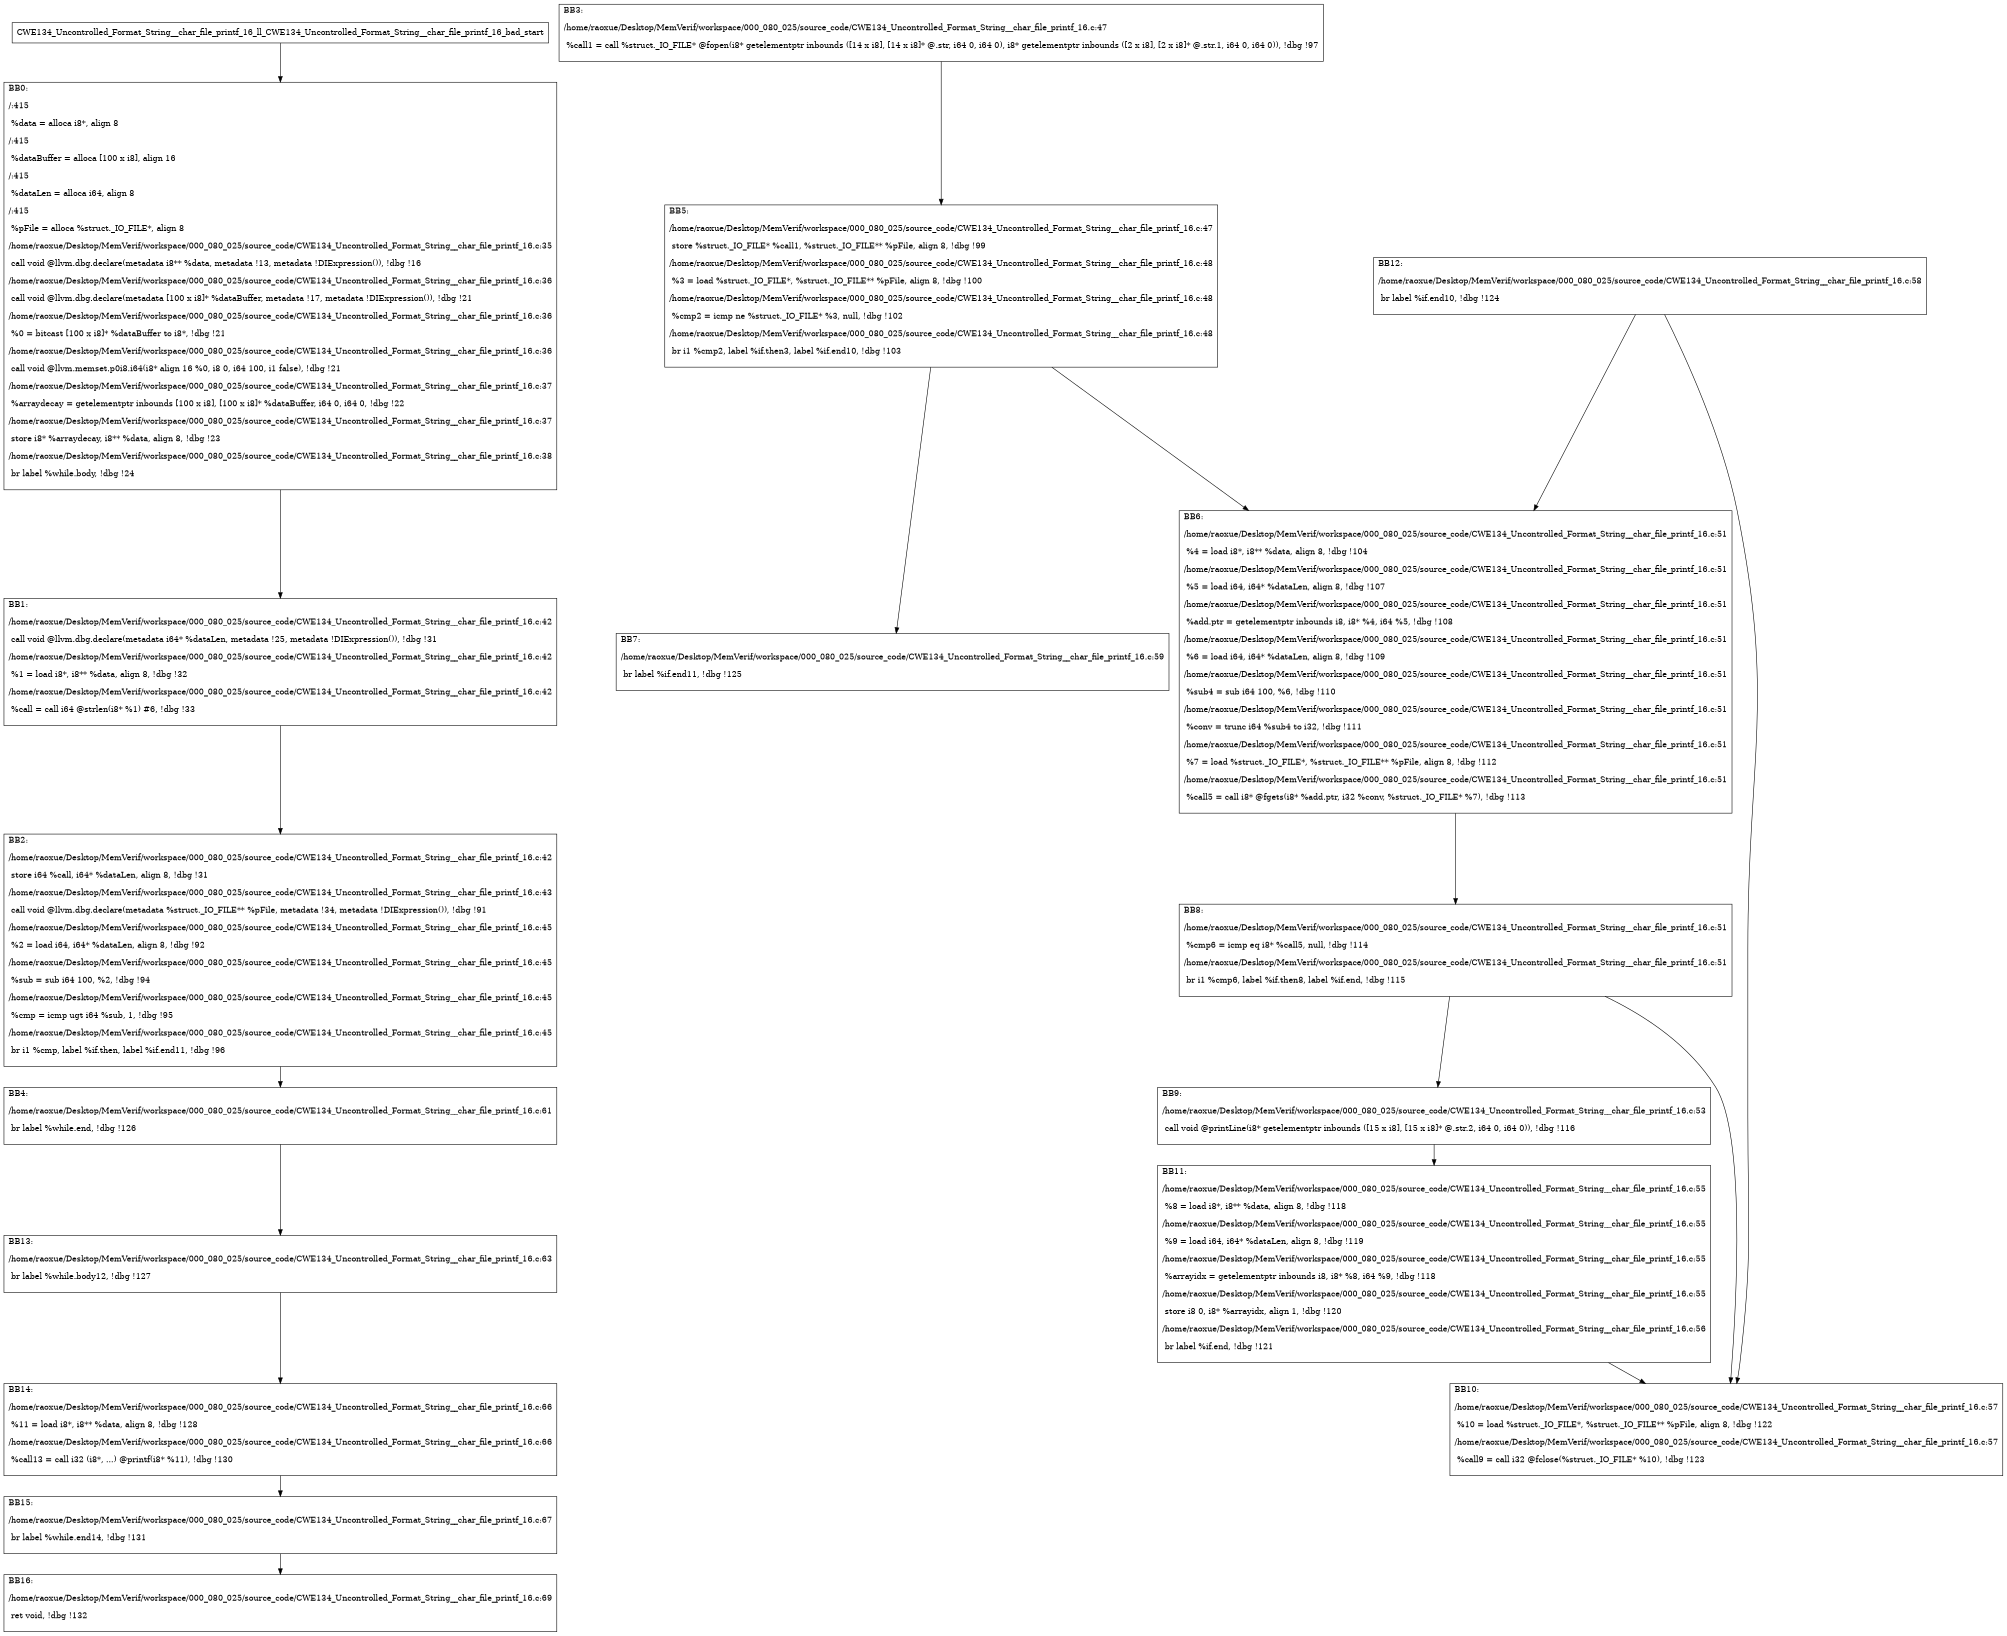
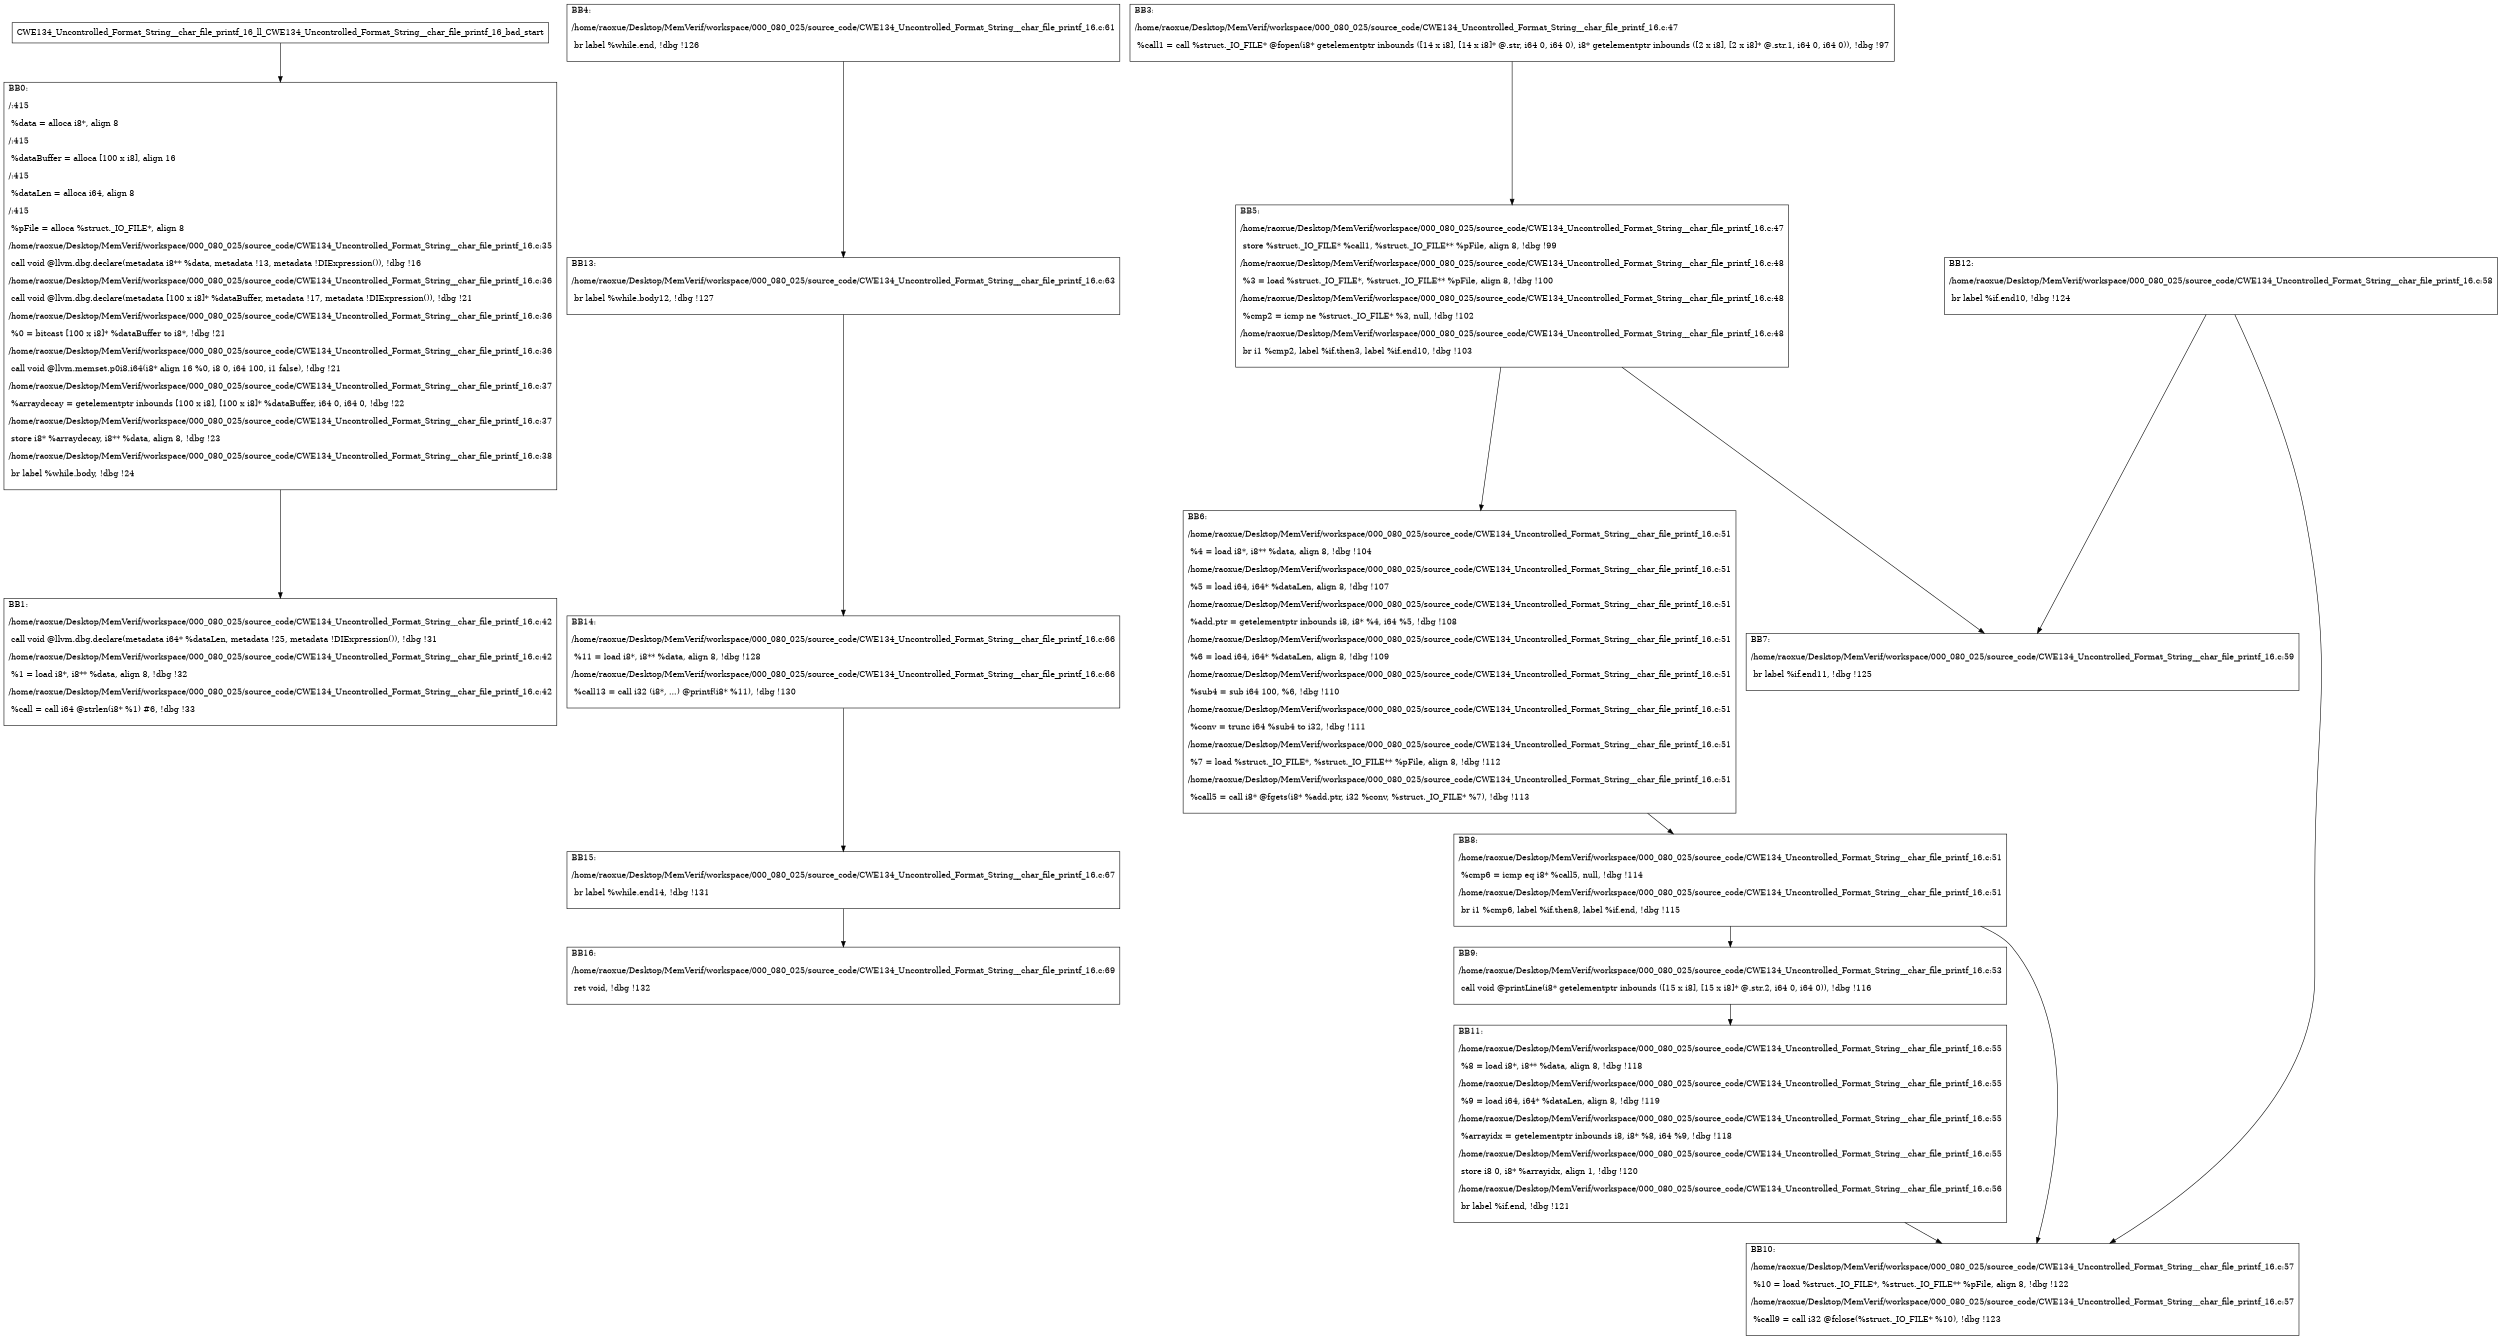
(1586, 410) -> (2123, 471)
(280, 950) -> none
